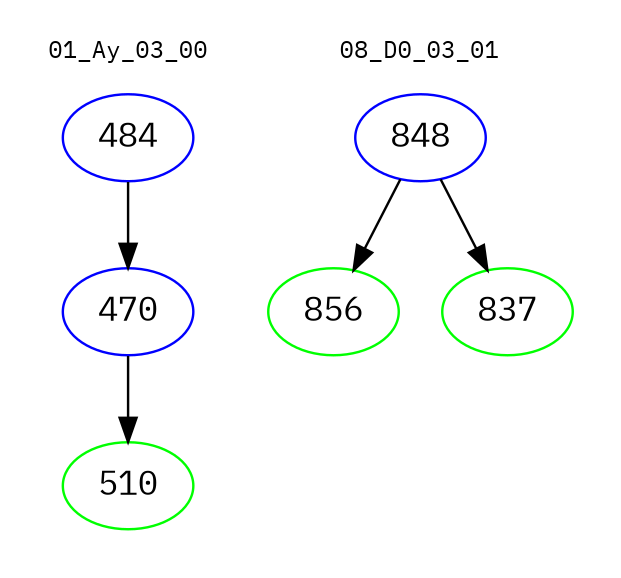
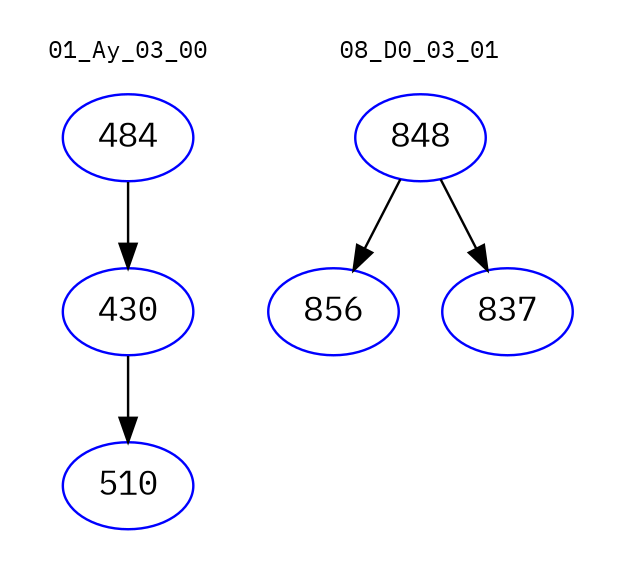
(128, 312) -> (128, 312)
(334, 312) -> (334, 312)
(507, 312) -> (507, 312)
(128, 486) -> (128, 486)
